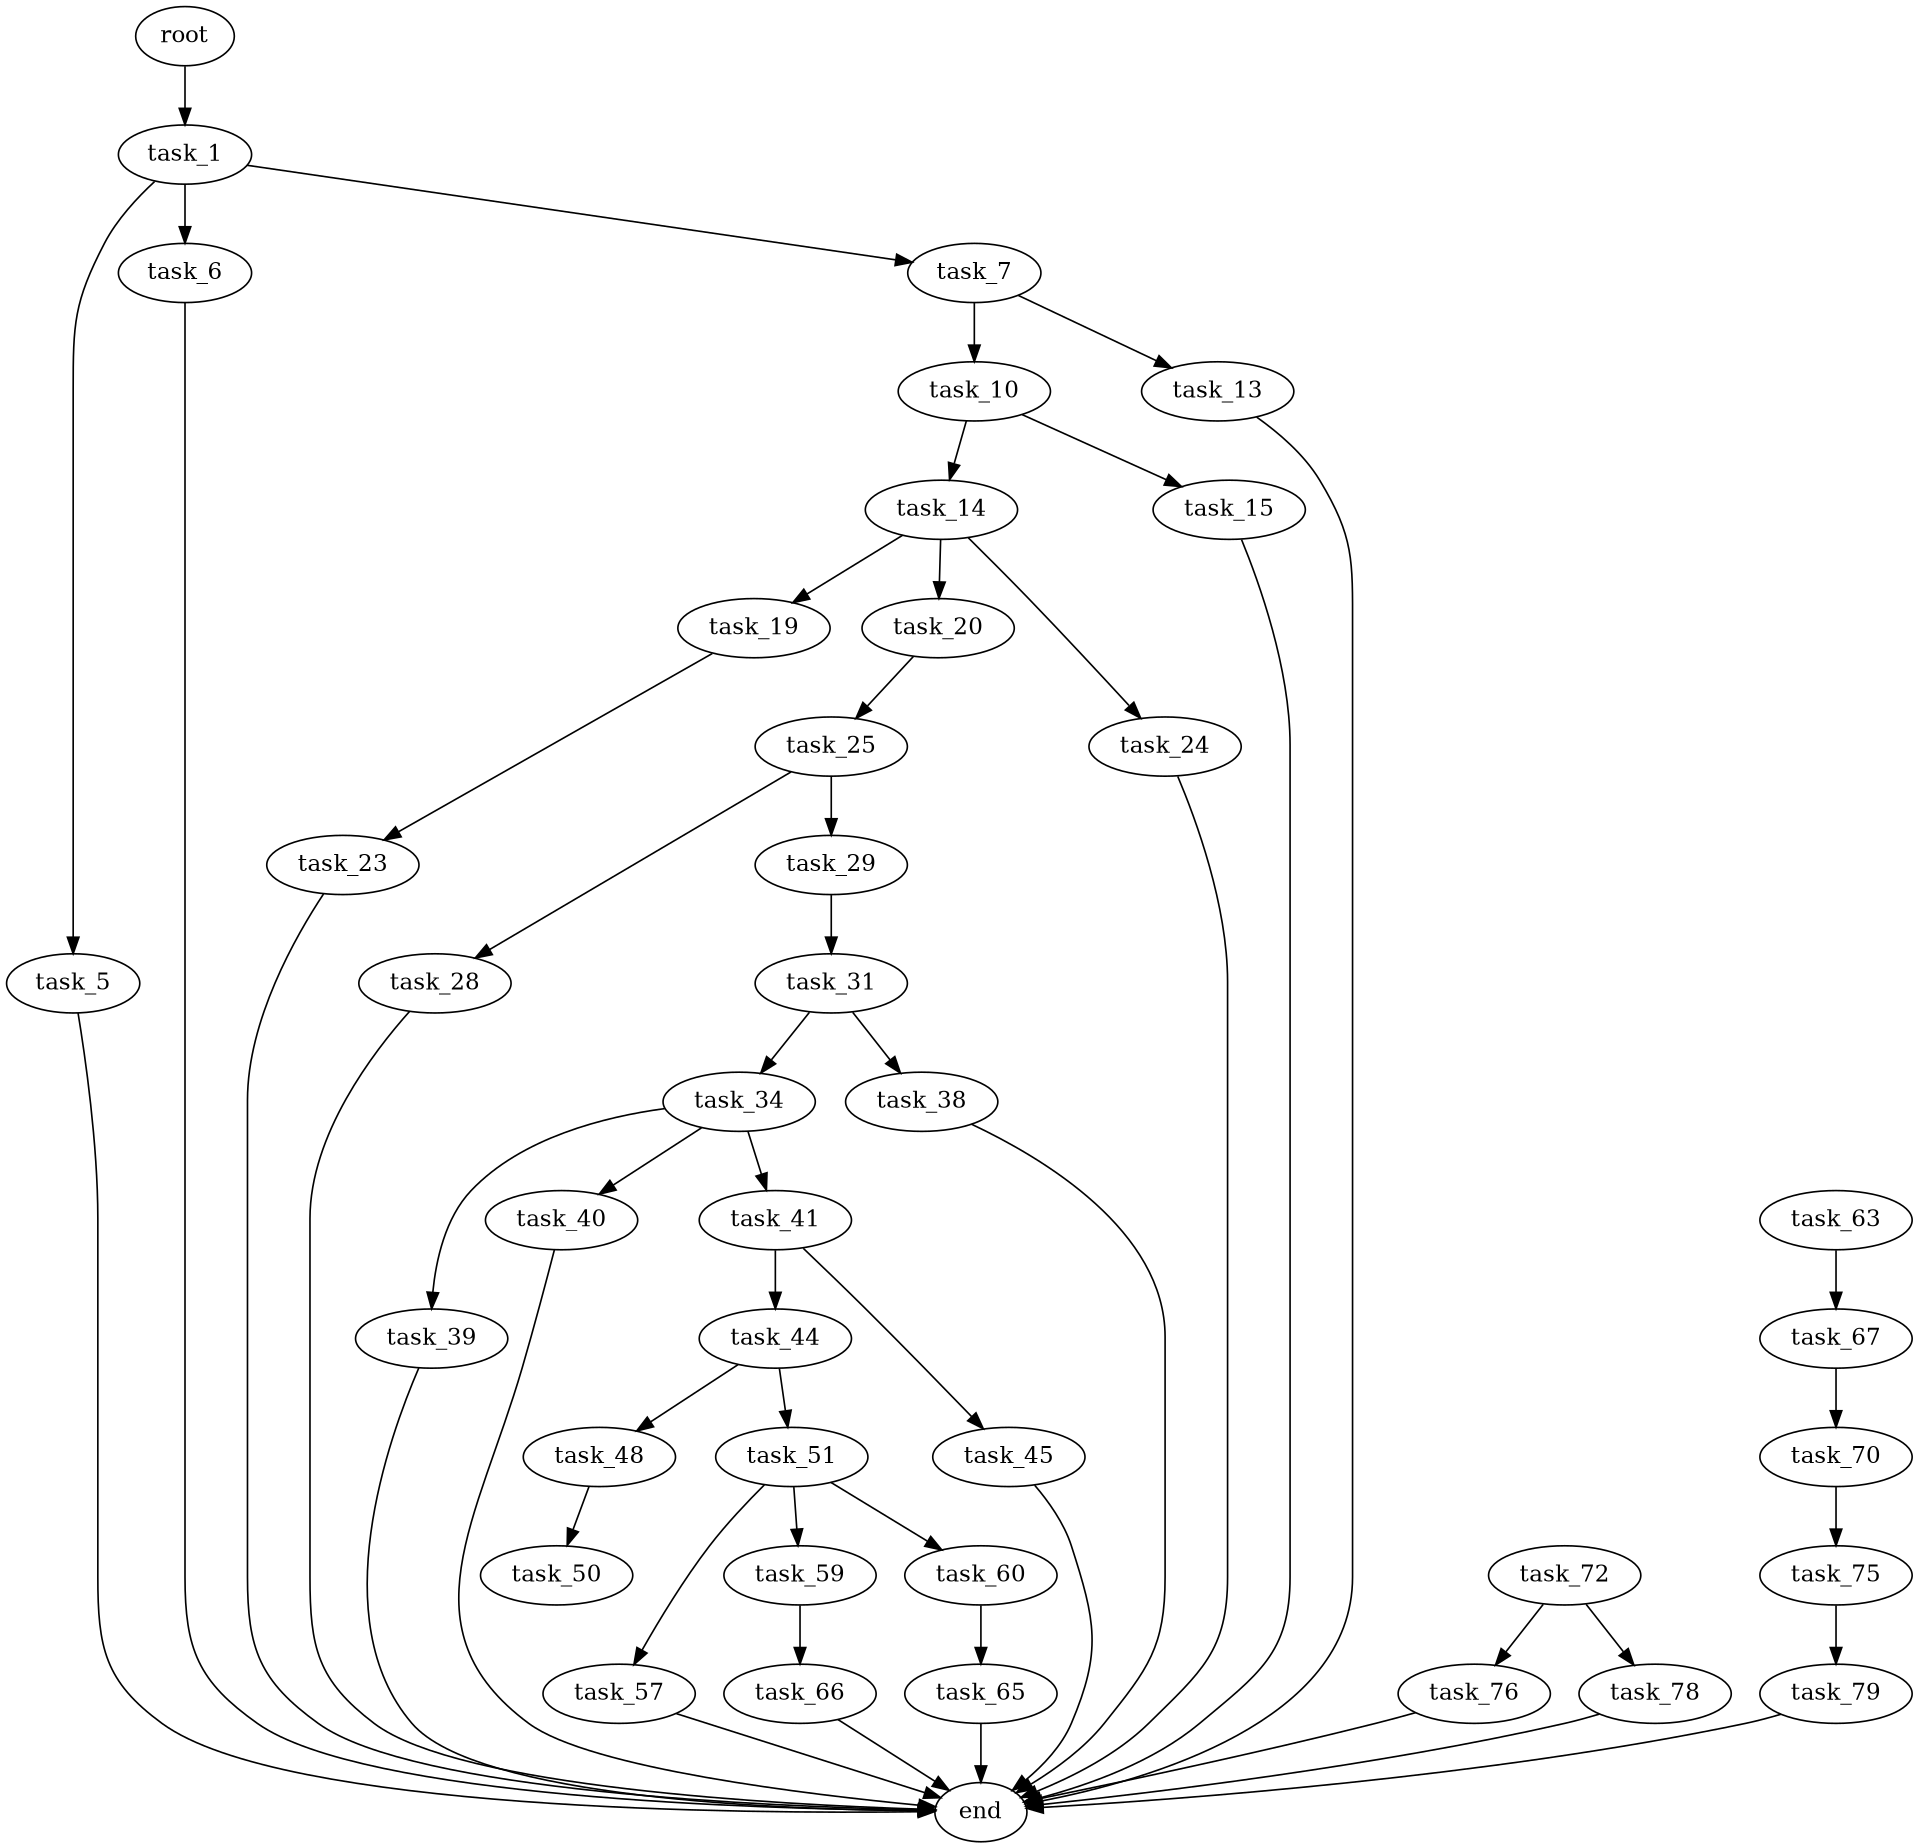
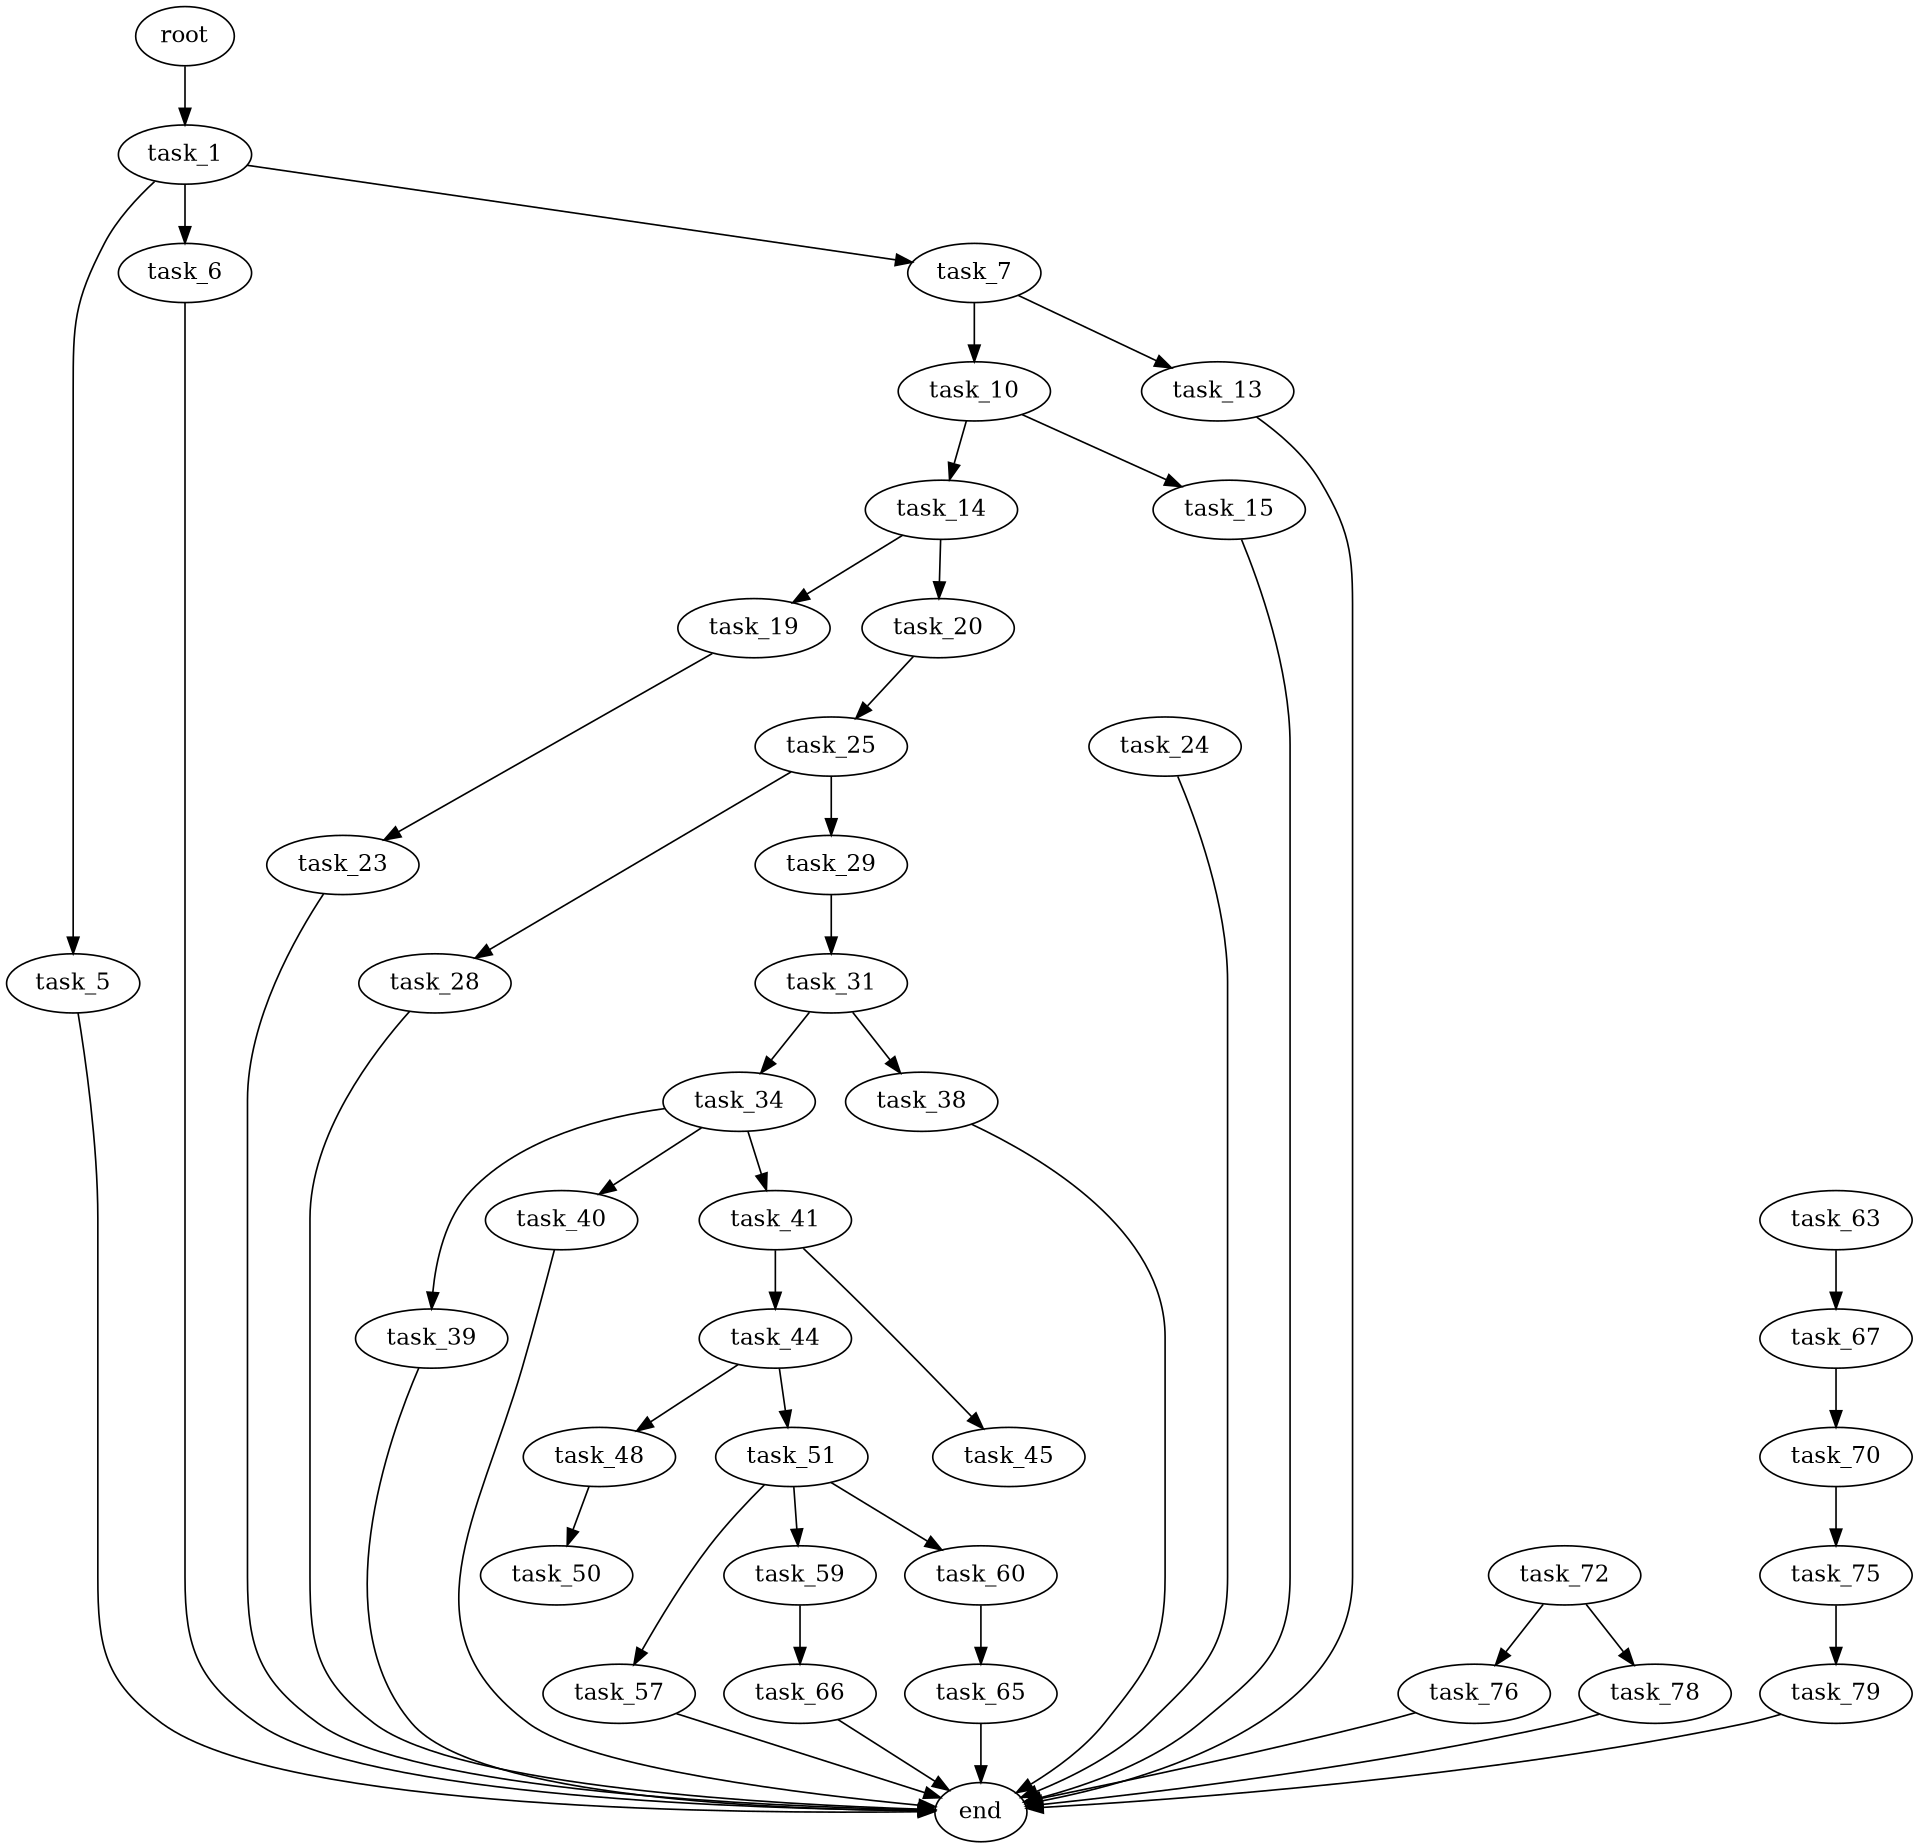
(1050, 621) -> none
(1092, 1636) -> none
